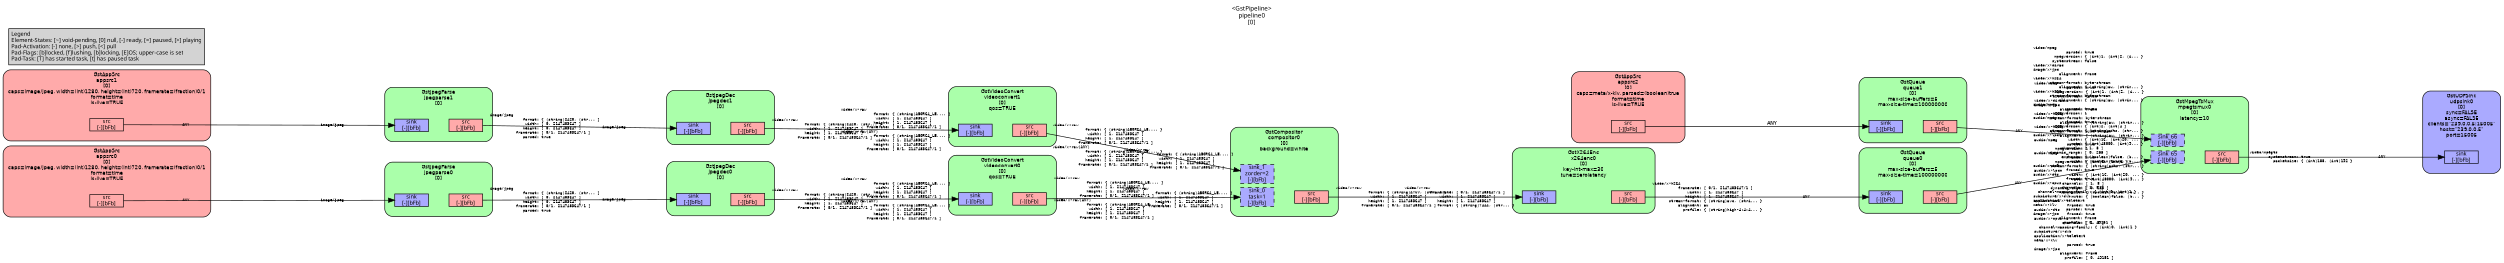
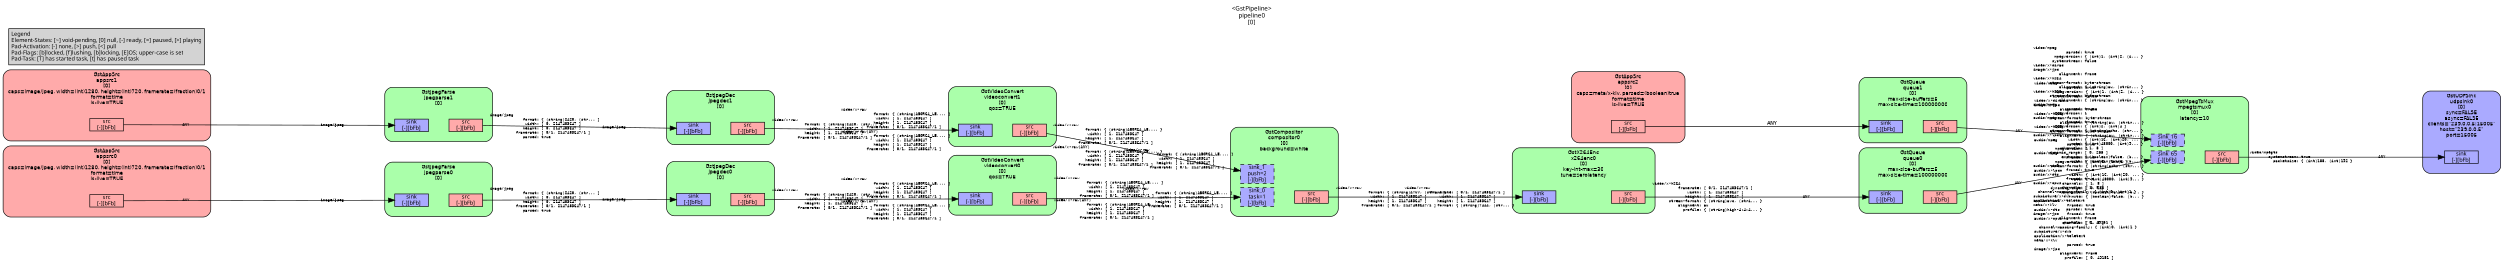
(2168, 140) -> (2168, 140)
(1257, 174) -> (1257, 174)
